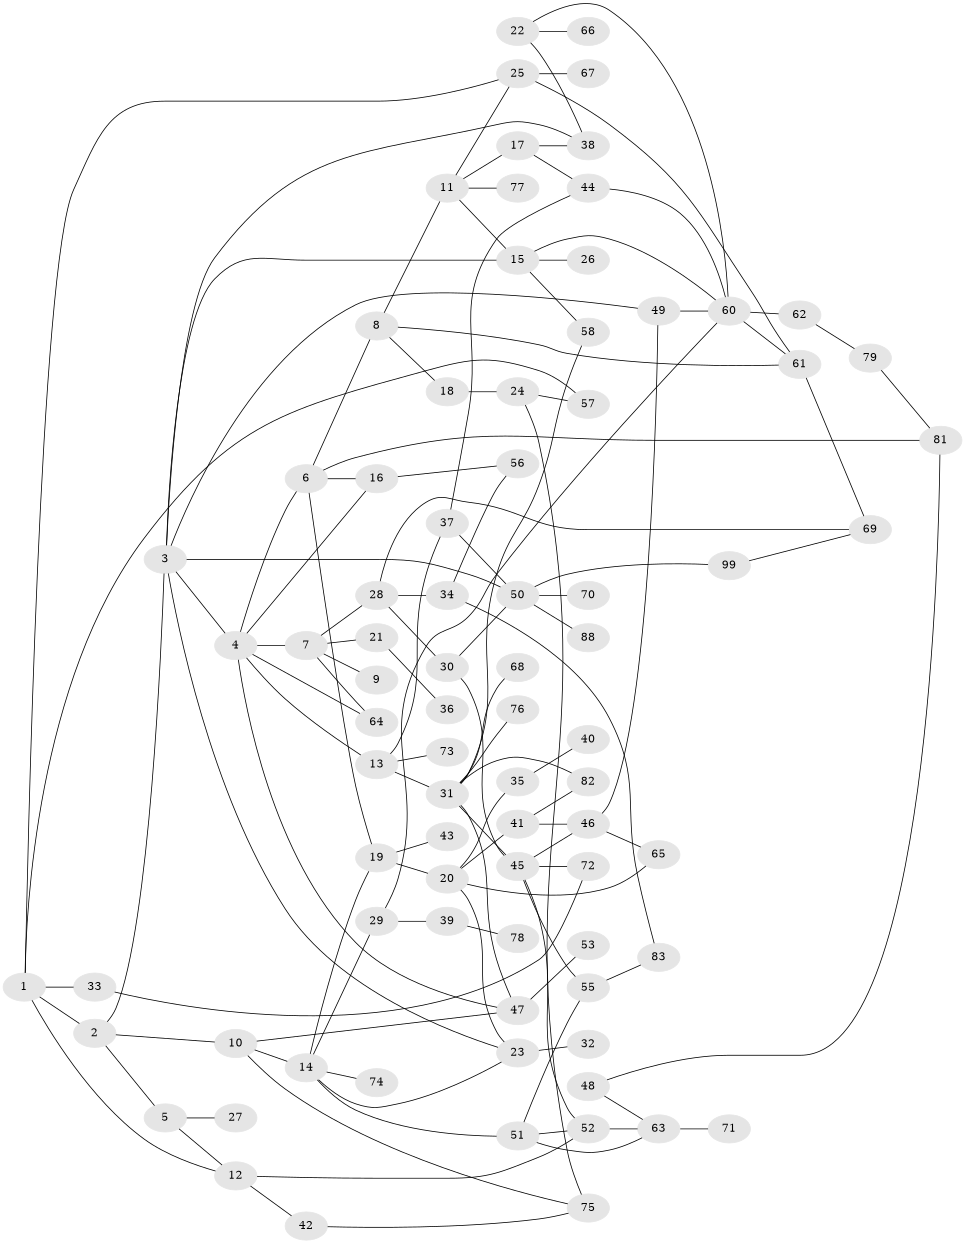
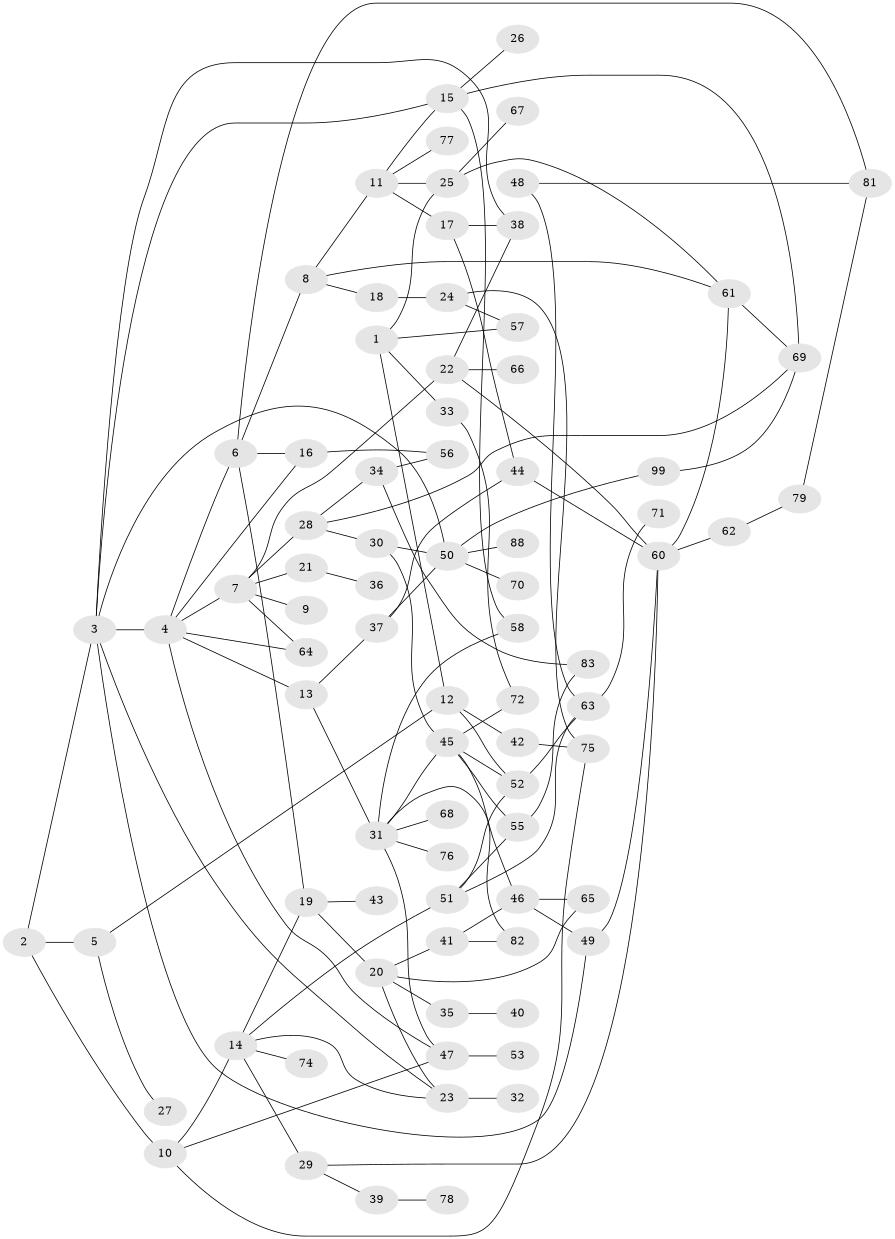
(631, 247) -> (721, 100)
none -> (330, 472)
(447, 752) -> none
(60, 1010) -> none
